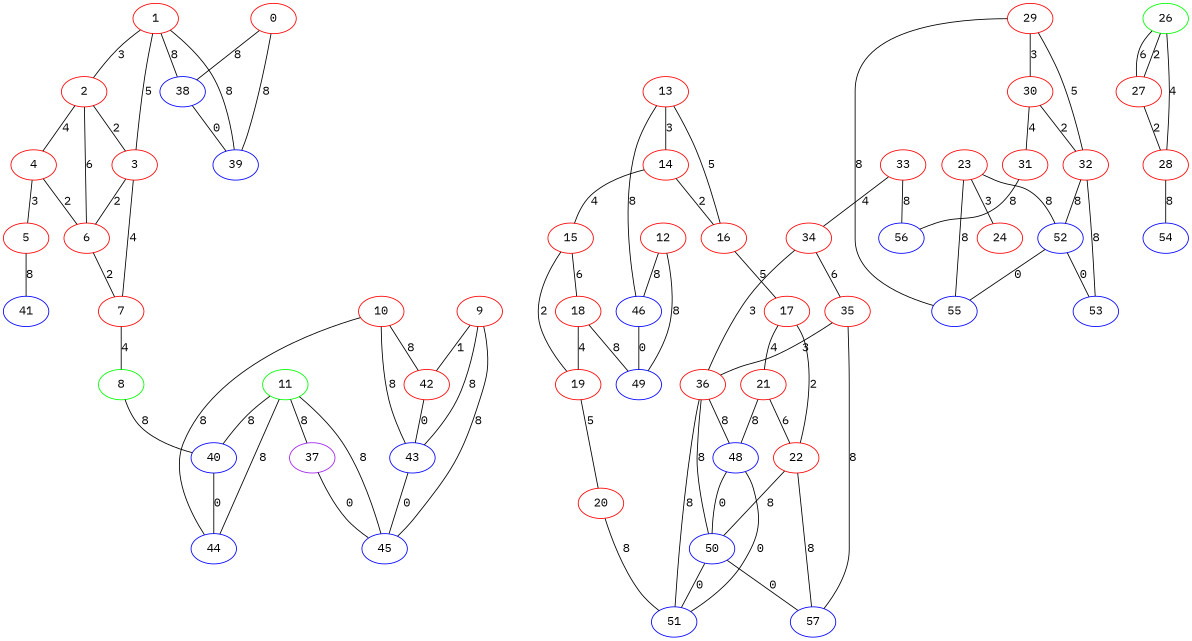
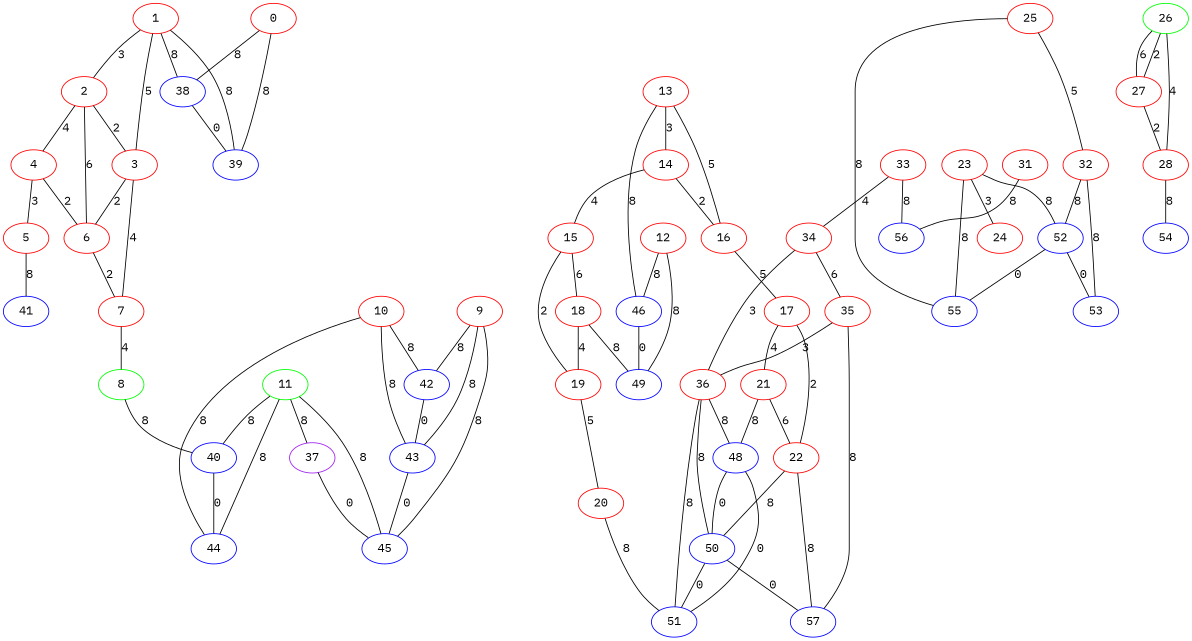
(1030, 19) -> (1030, 19)
(1030, 92) -> none
(461, 348) -> (461, 348)
(427, 385) -> (427, 385)
